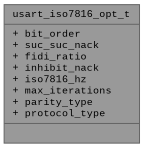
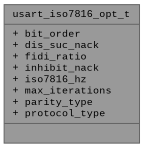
(56, 45) -> (56, 45)
